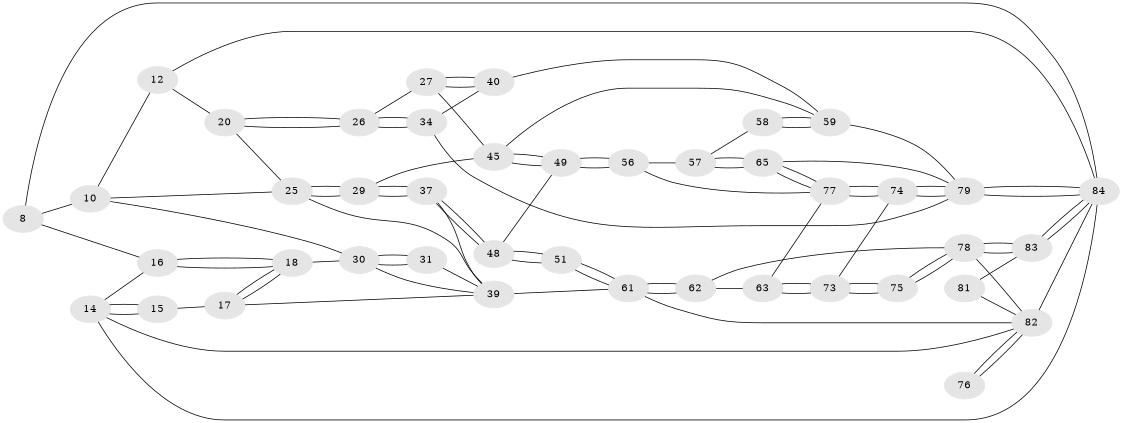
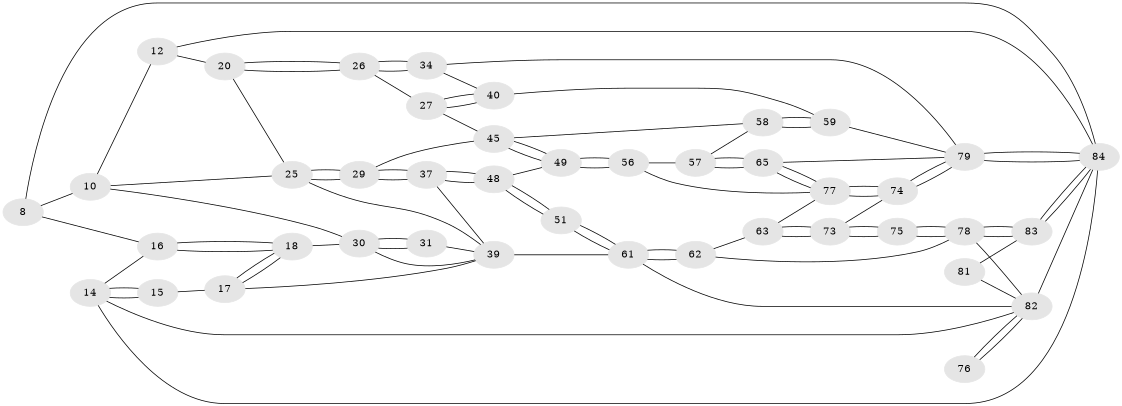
(654, 88) -> (628, 131)
